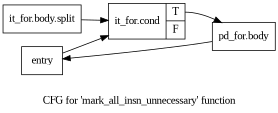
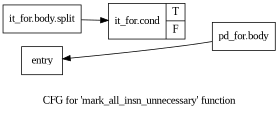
(200, 14) -> none
(82, 46) -> none
